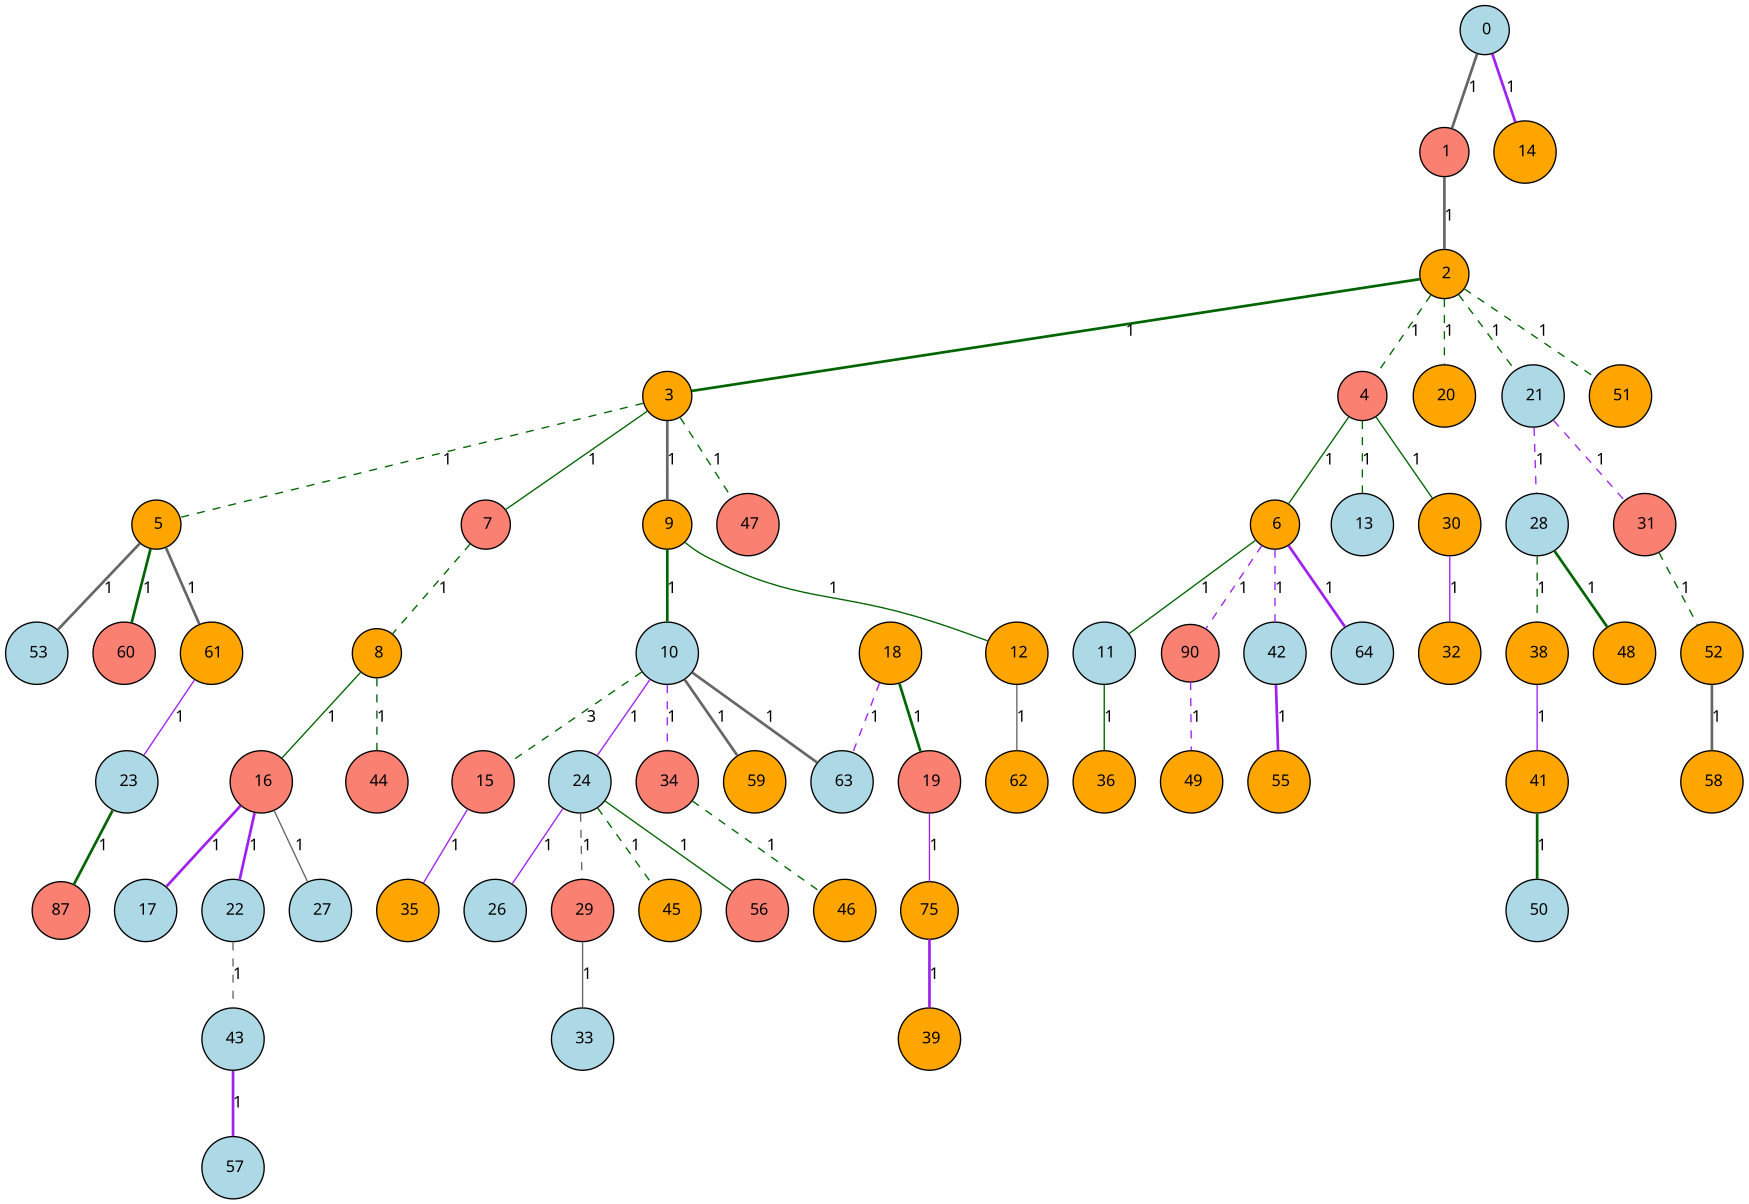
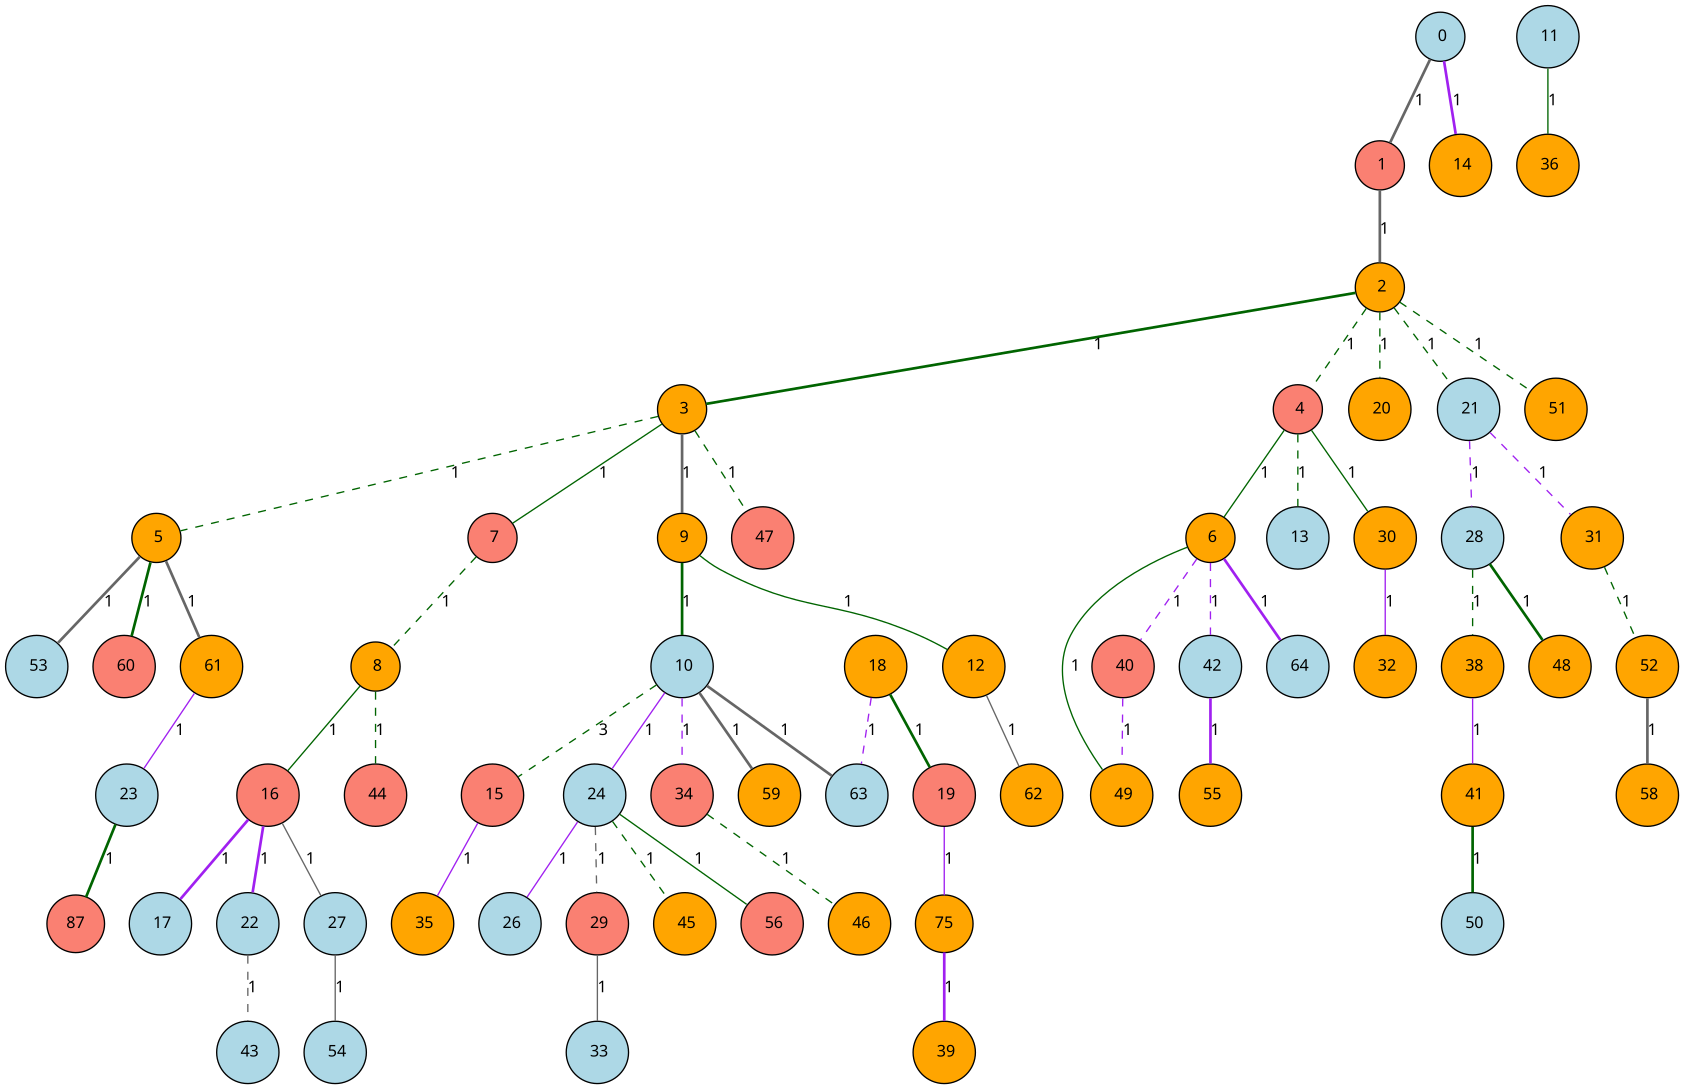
(1645, 525) -> (1592, 538)
(1192, 587) -> (1072, 634)
(1190, 653) -> (1123, 667)
none -> (335, 1052)
(233, 1168) -> none
